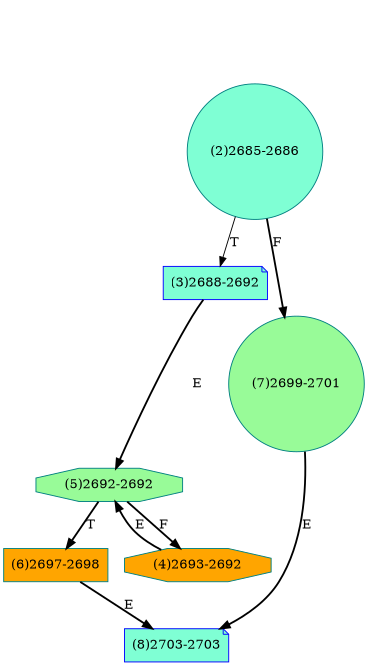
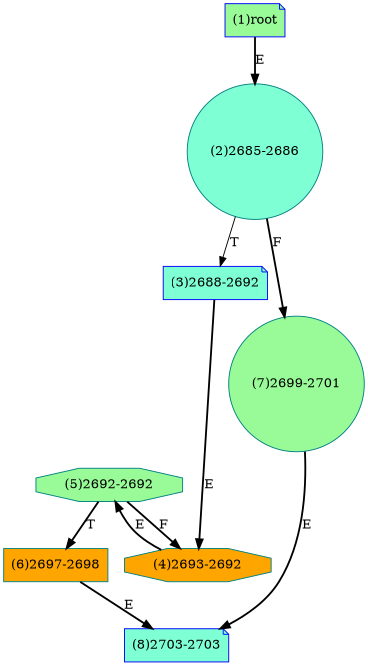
none -> (255, 20)
(158, 378) -> (207, 420)
